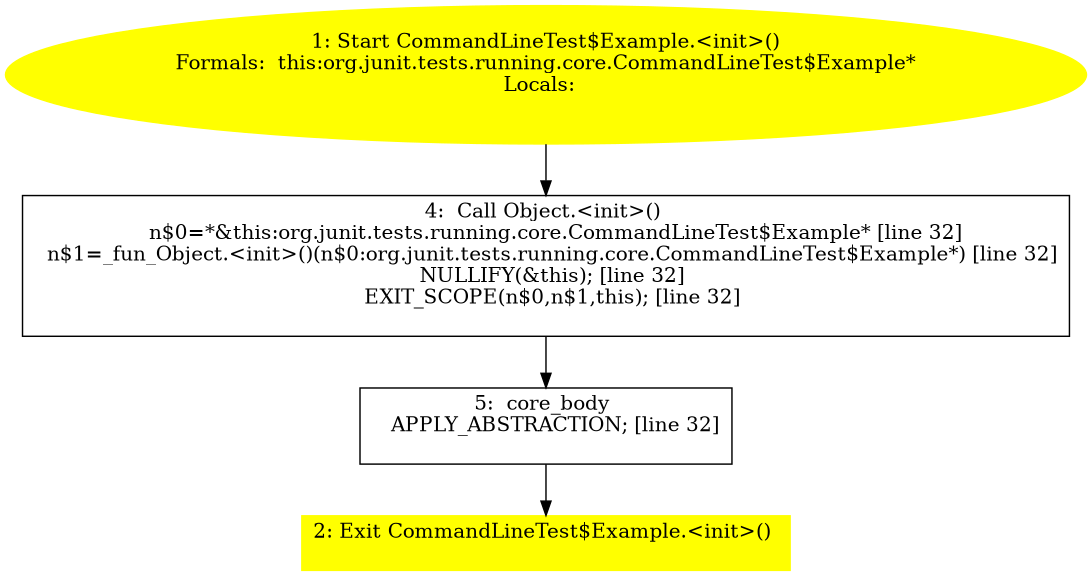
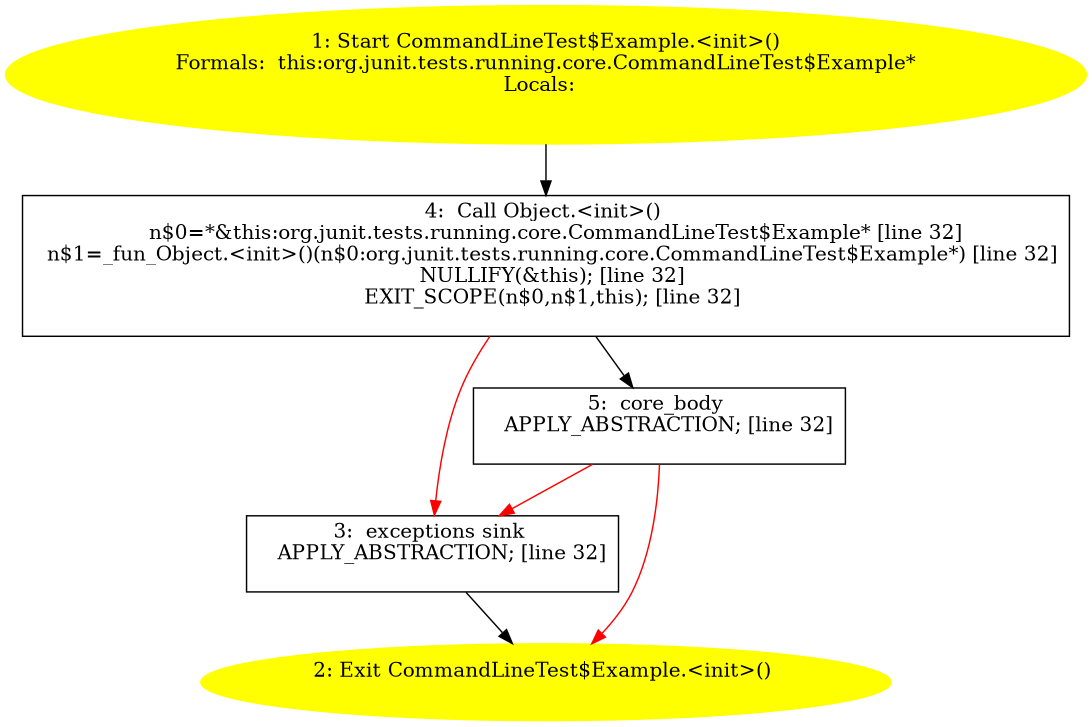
(546, 483) -> (646, 555)
(546, 543) -> (546, 682)
none -> (433, 554)
